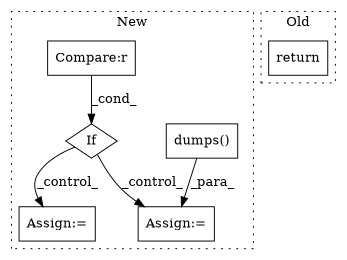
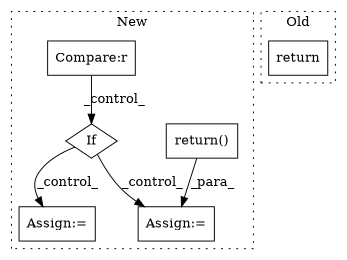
(114, 100) -> (114, 100)
(202, 141) -> (202, 141)
